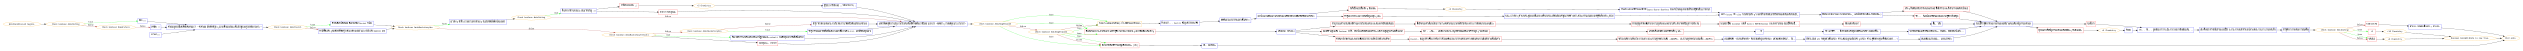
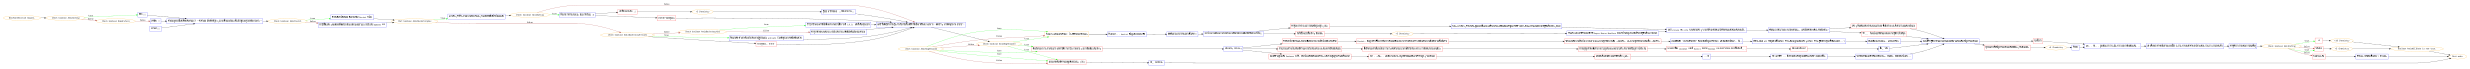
(415, 27) -> (415, 21)
(1022, 28) -> (959, 46)
